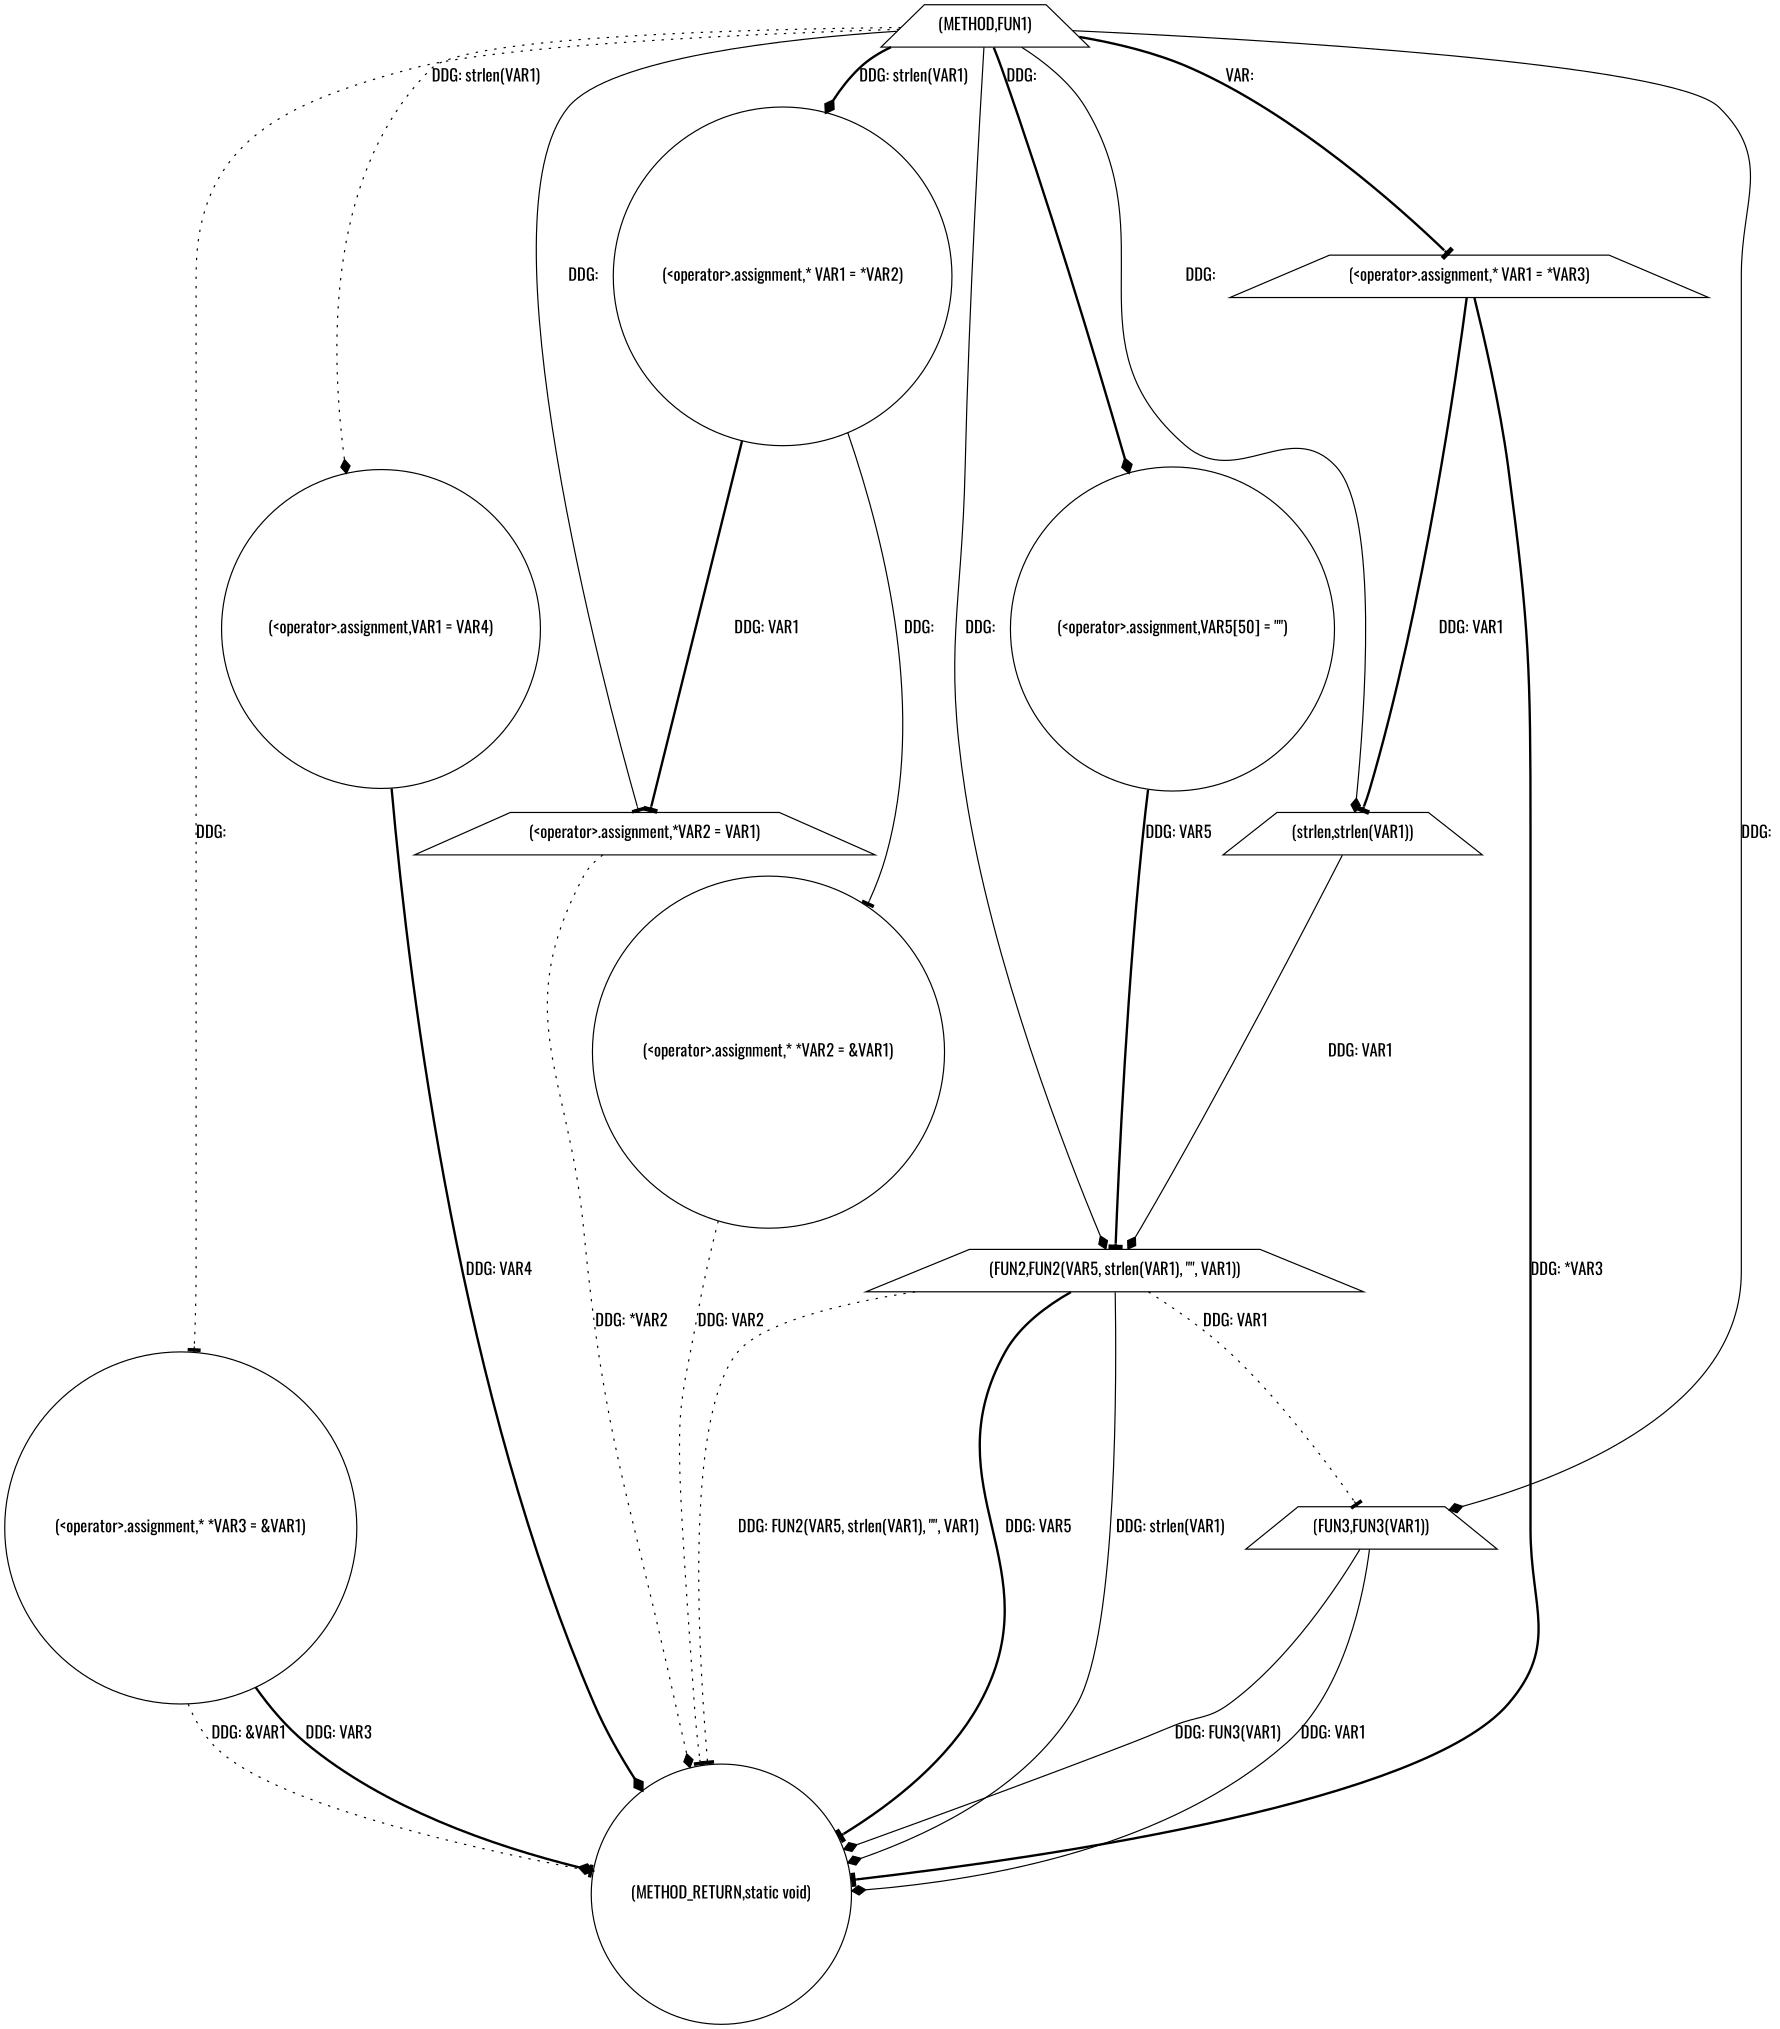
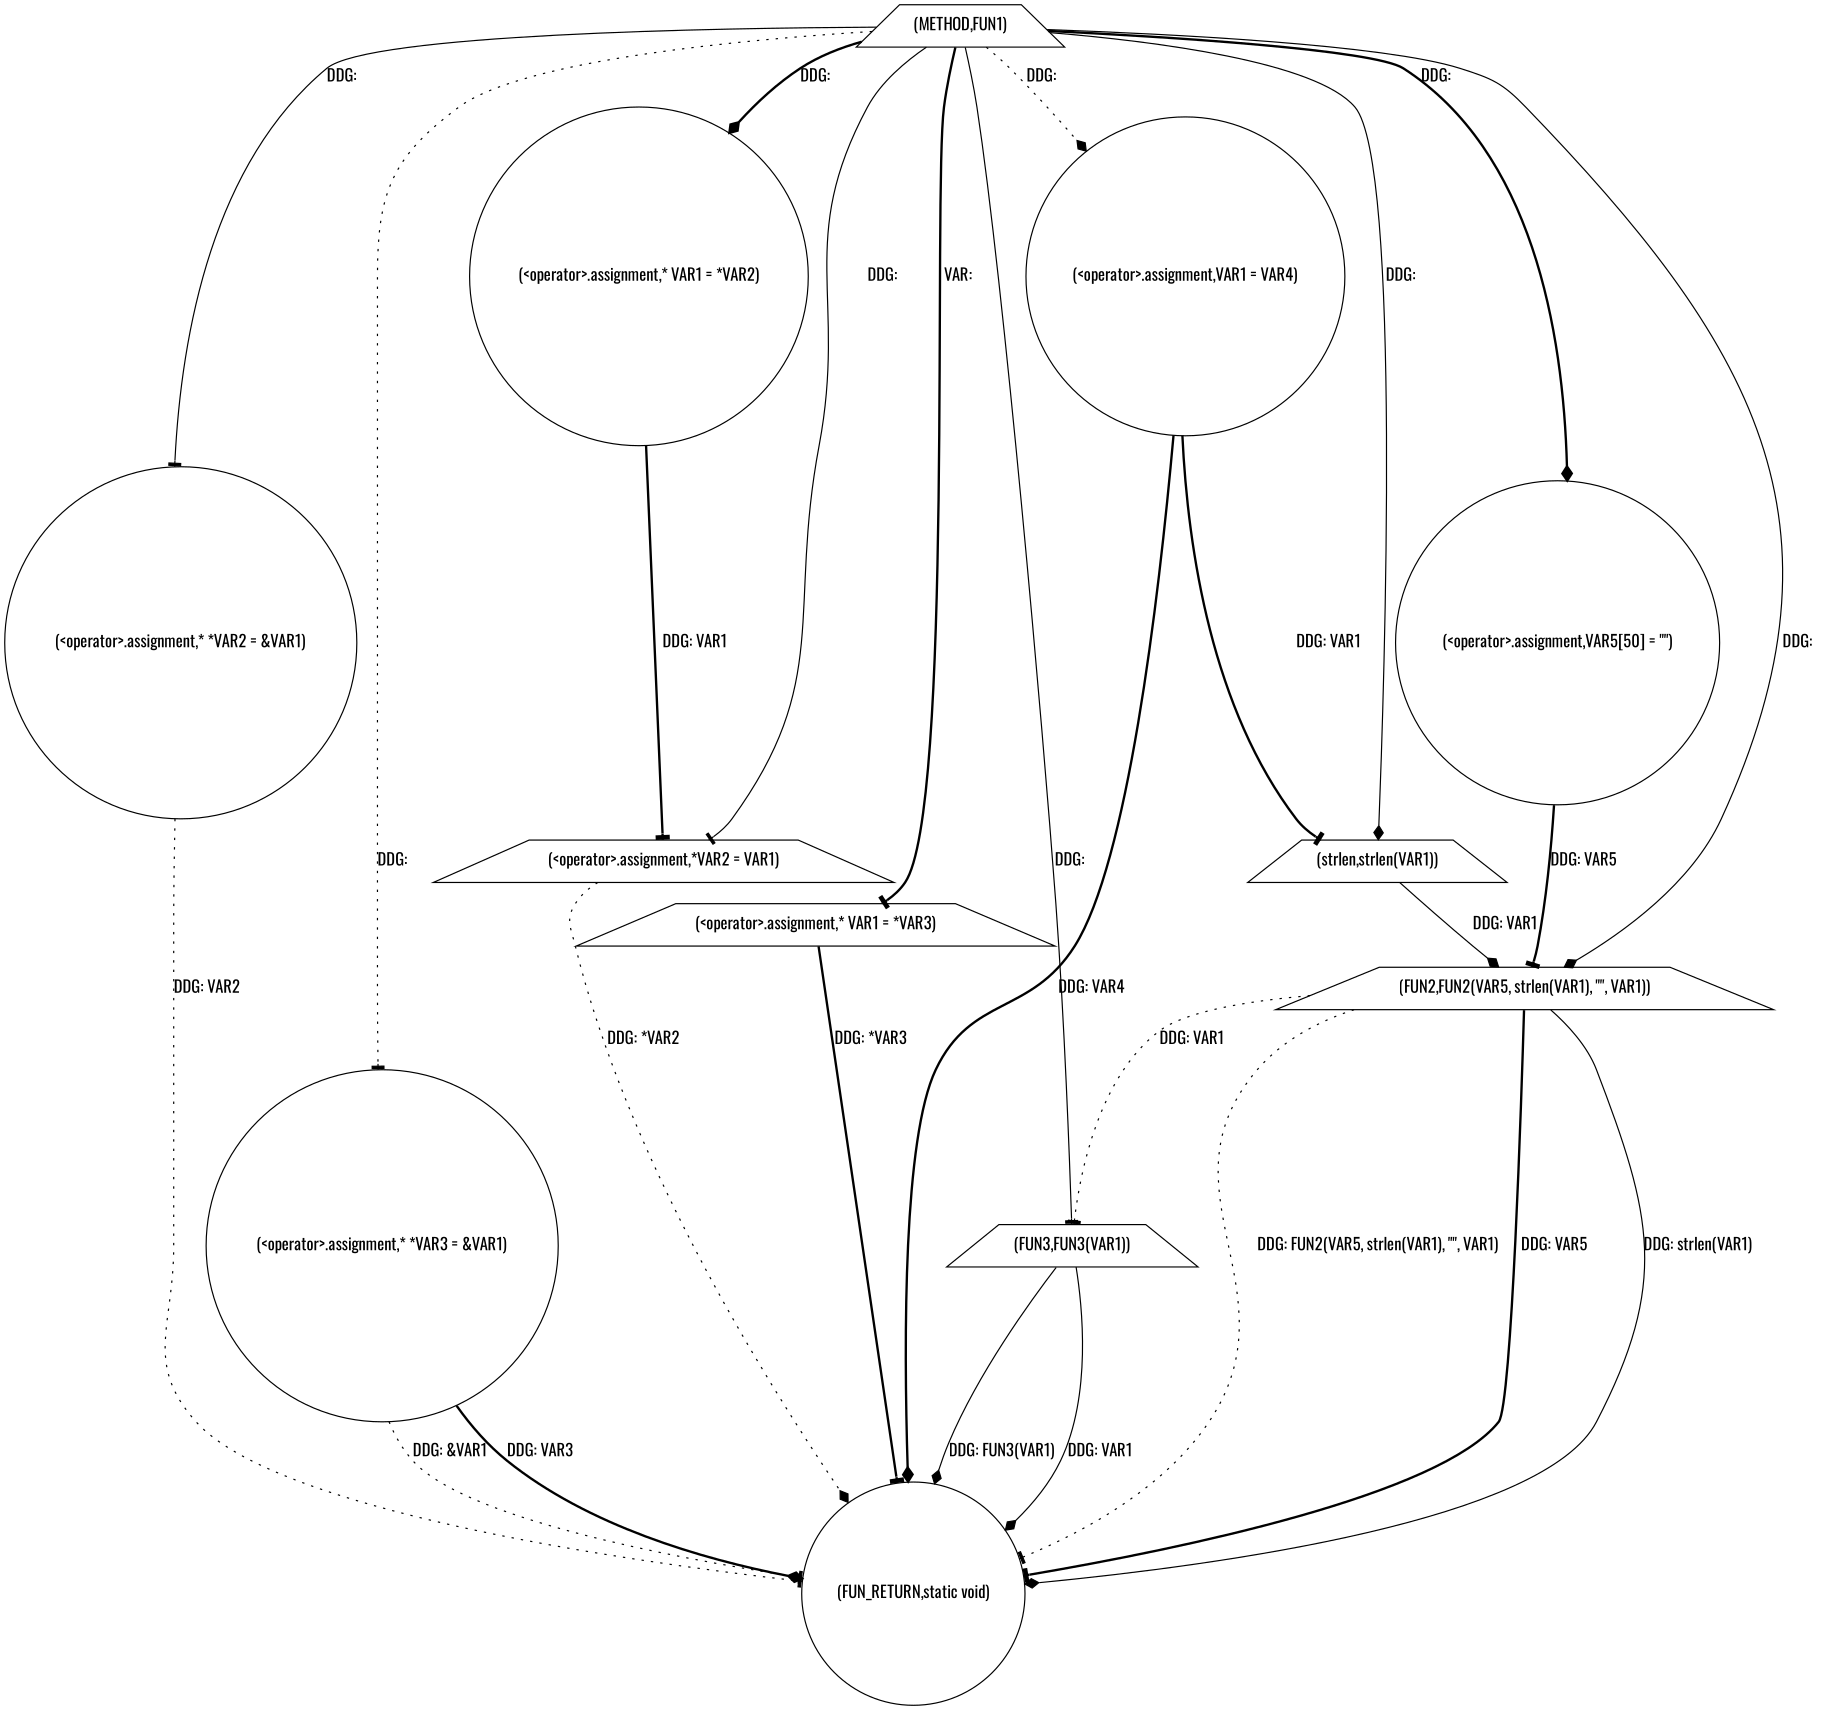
(486, 77) -> (1043, 77)
(914, 77) -> (817, 77)
(1741, 553) -> (1033, 631)
(1425, 554) -> (1216, 648)
(900, 666) -> (385, 52)
(721, 1894) -> (913, 1594)
